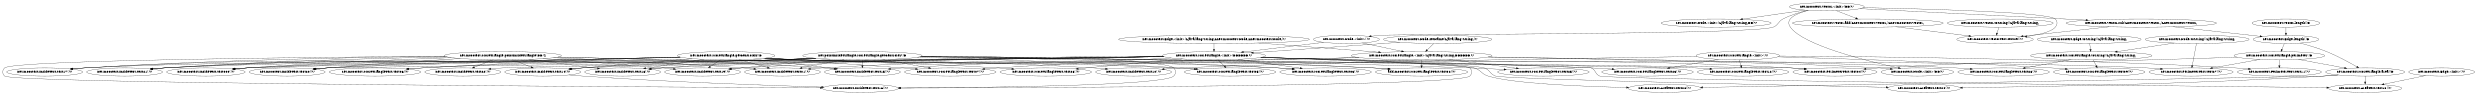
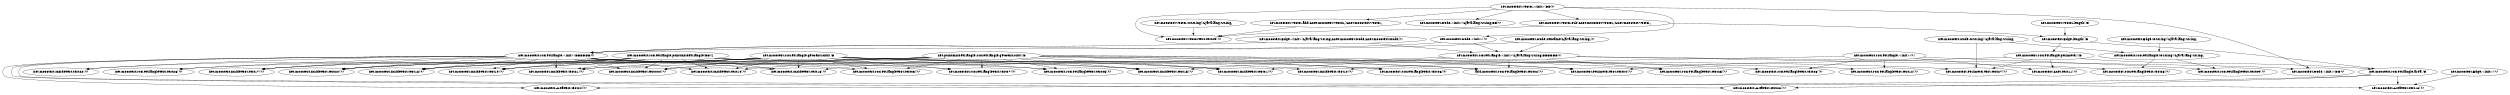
(2279, 72) -> (2054, 72)
(695, 82) -> (799, 63)
